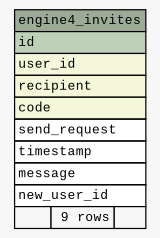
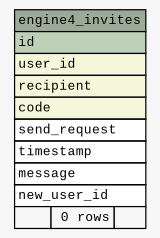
(86, 217) -> (86, 217)
